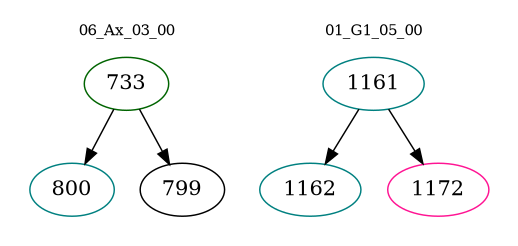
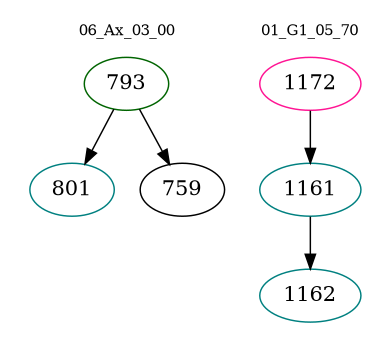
(374, 32) -> (310, 32)
(126, 84) -> (126, 84)
(402, 130) -> (310, 130)
(72, 190) -> (72, 190)
(182, 190) -> (182, 190)
